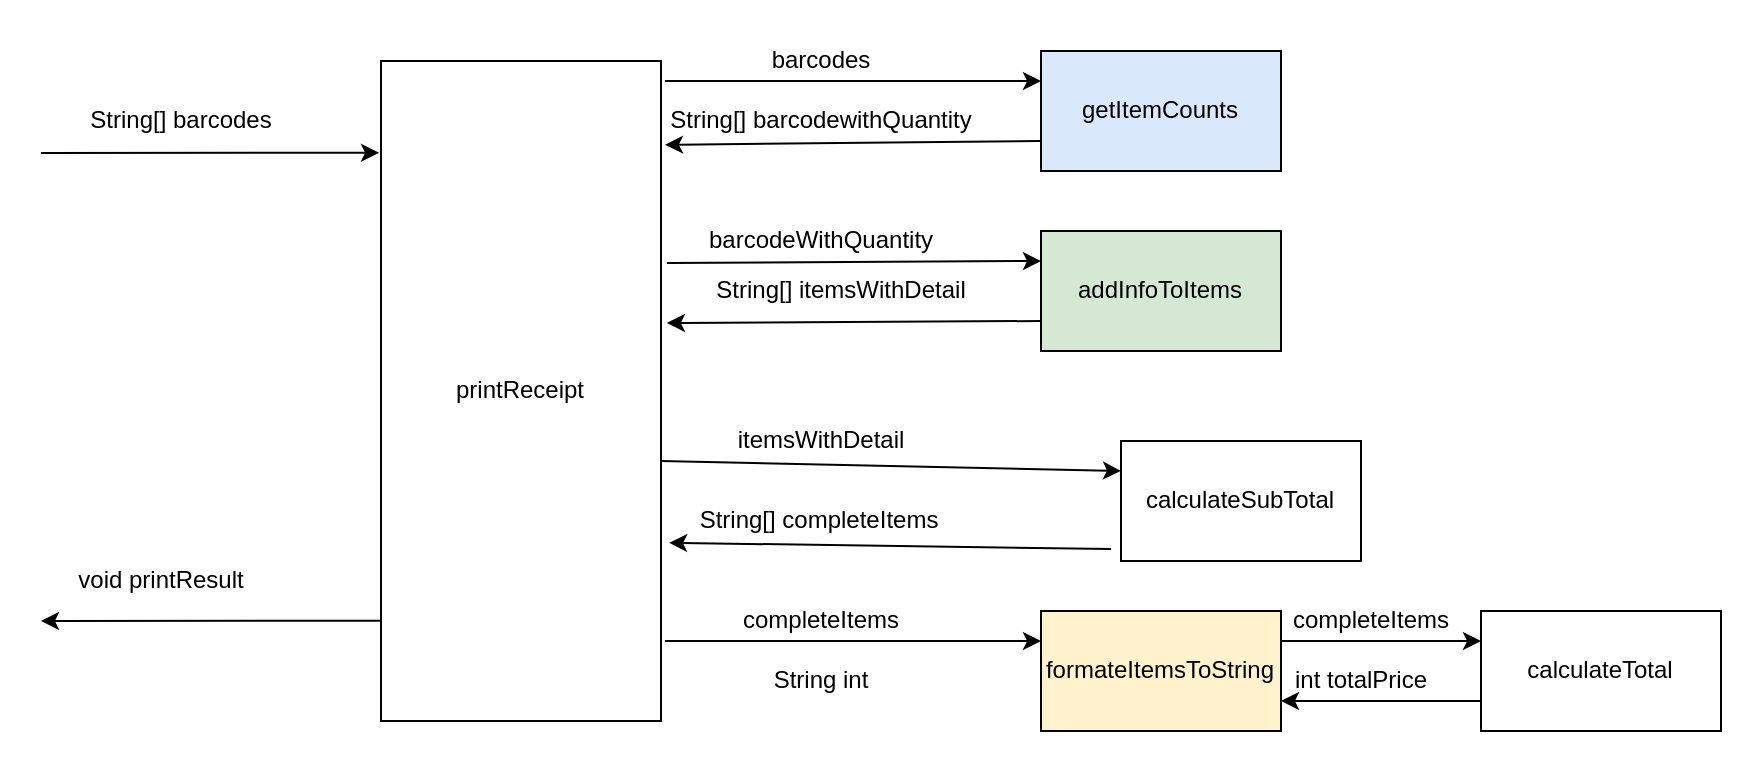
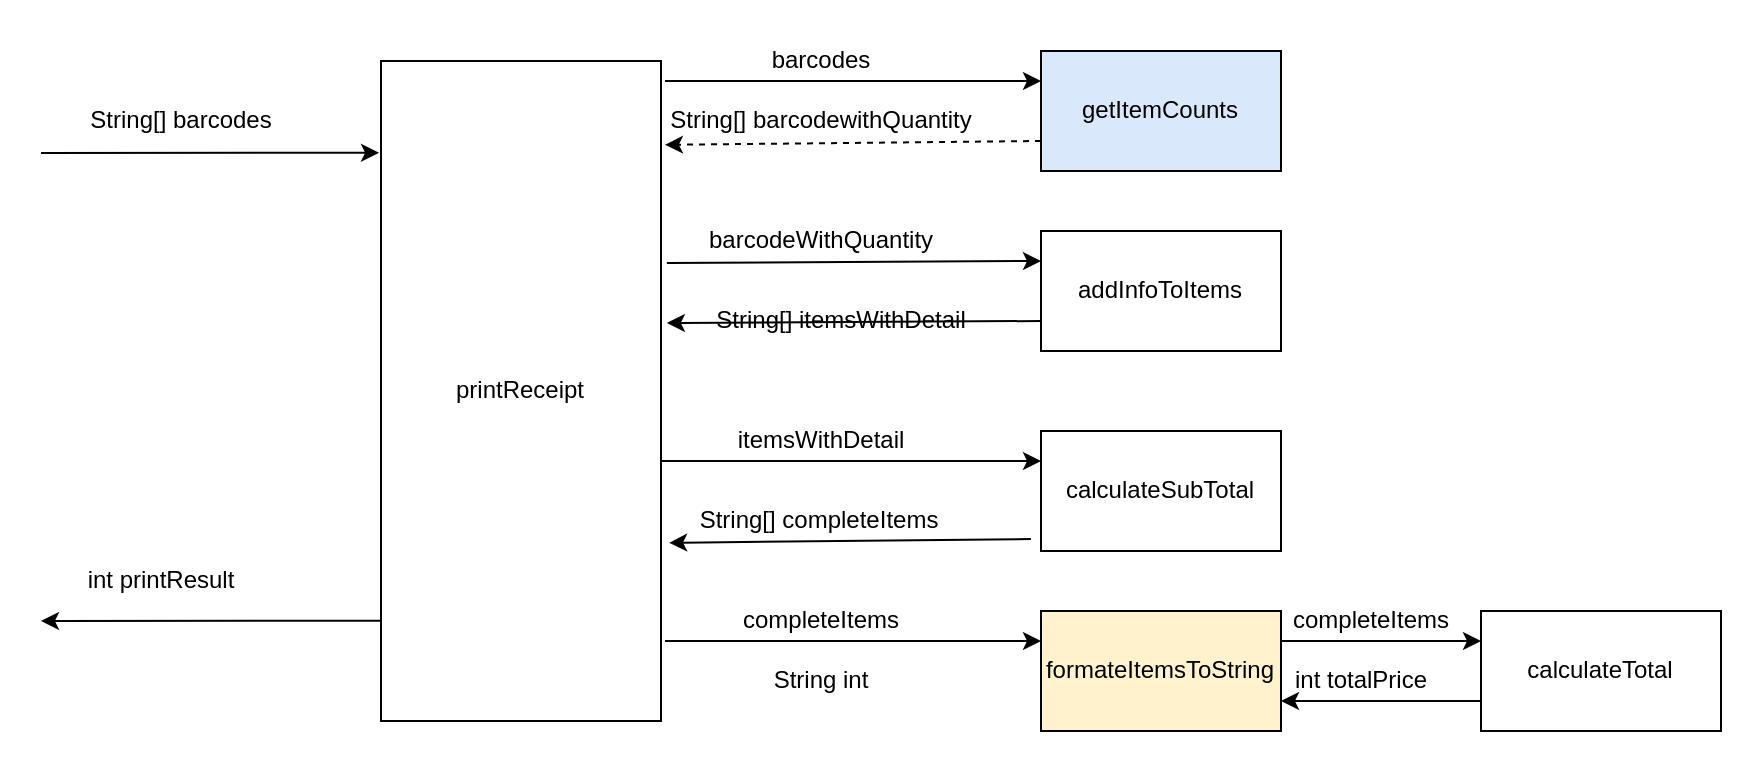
(859, 143) -> (859, 143)
(841, 291) -> (841, 321)
(1161, 291) -> (1161, 291)
(1241, 501) -> (1161, 491)
(162, 581) -> (162, 581)
